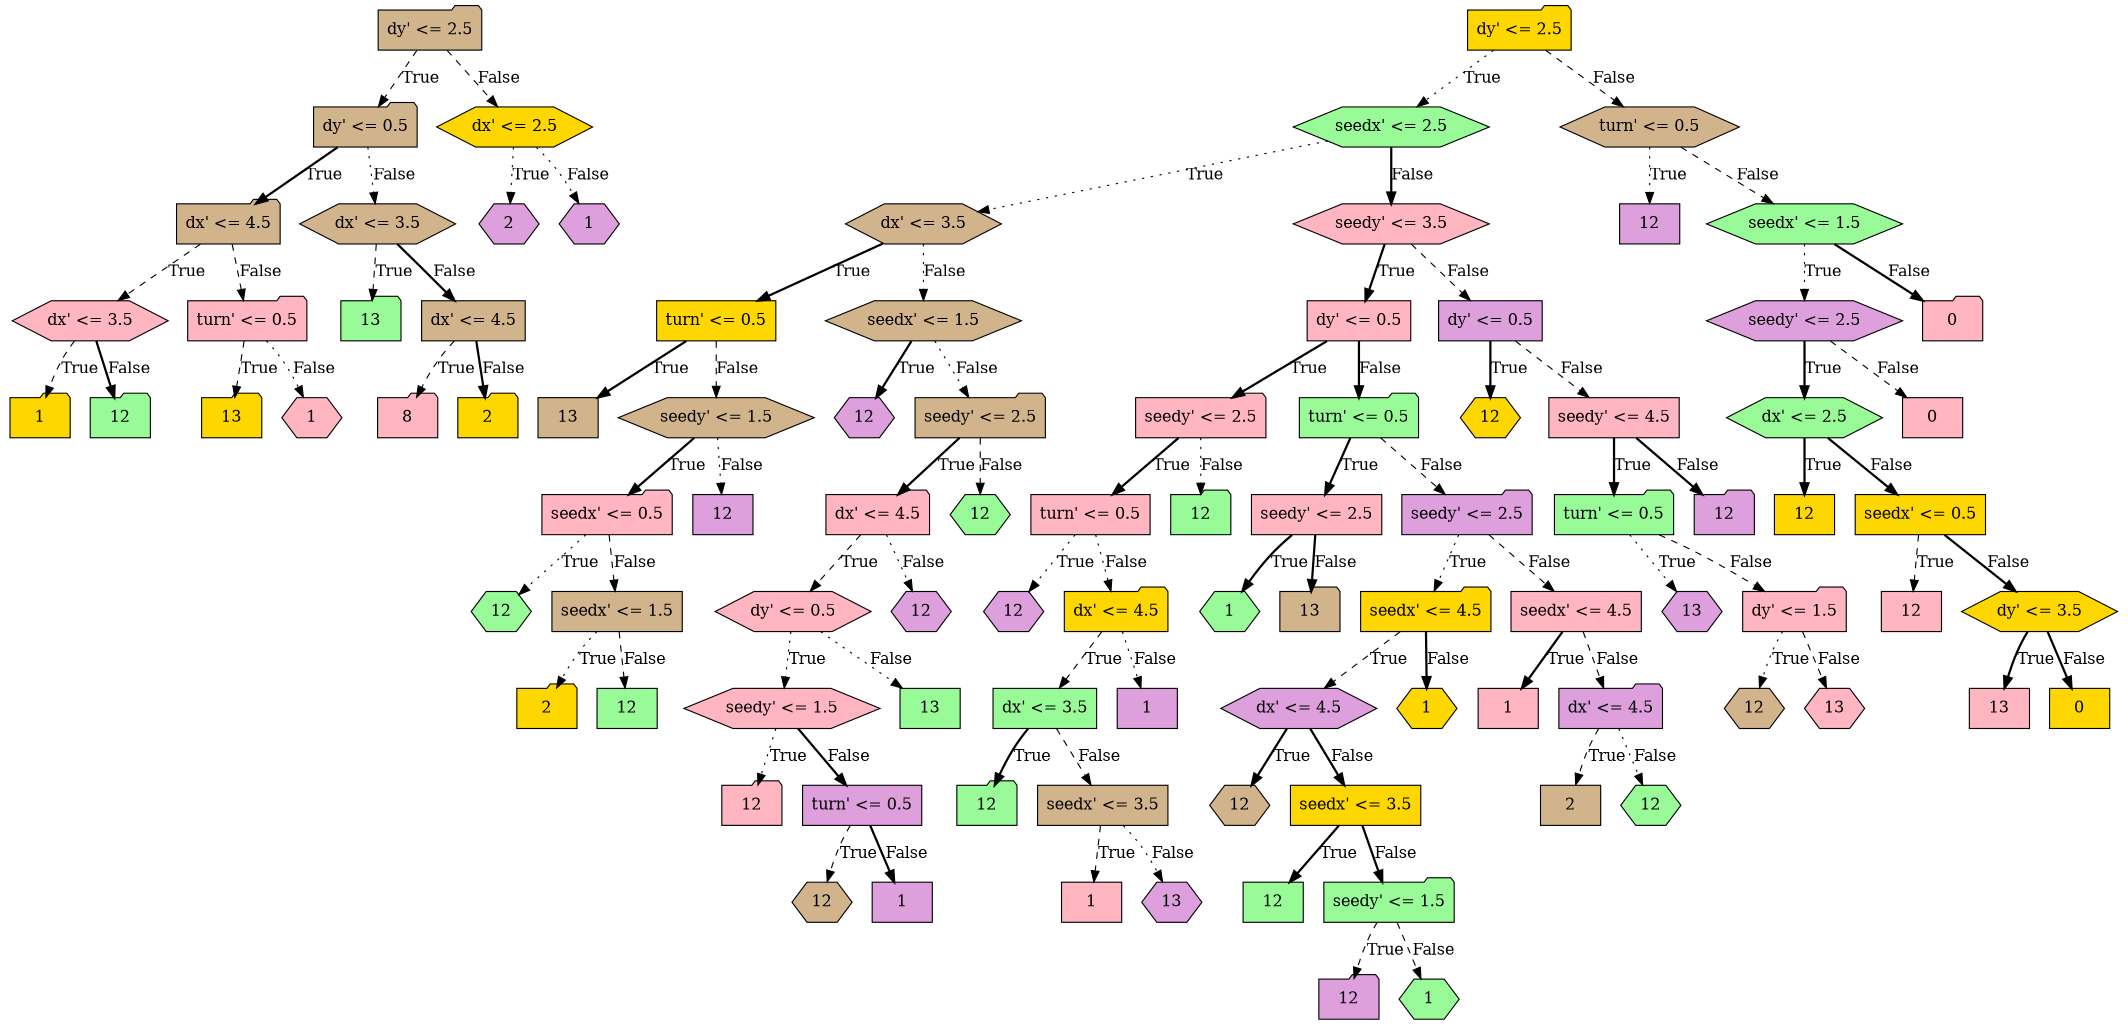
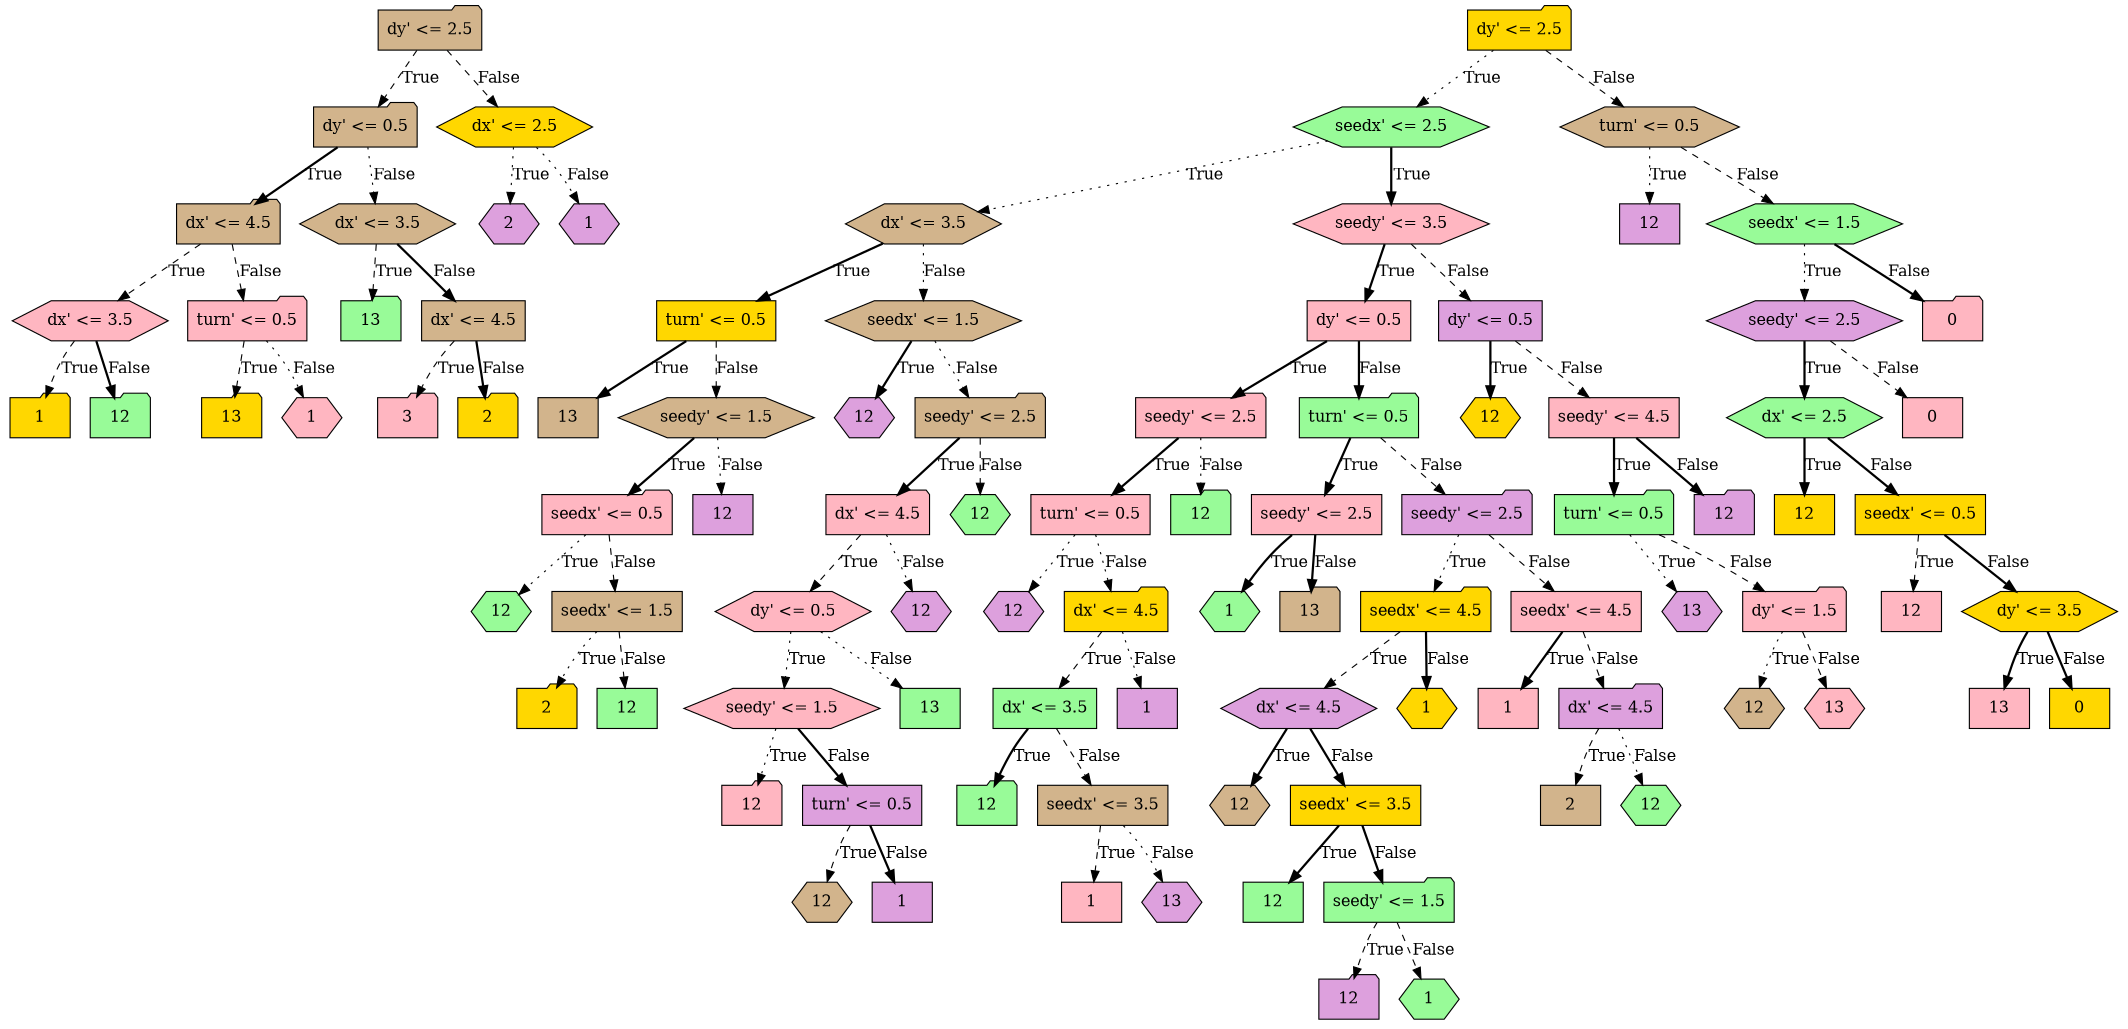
(1412, 175) -> (1412, 175)
(408, 418) -> (408, 418)
